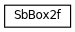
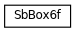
(38, 16) -> (38, 16)
